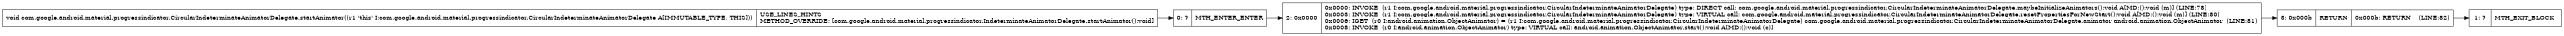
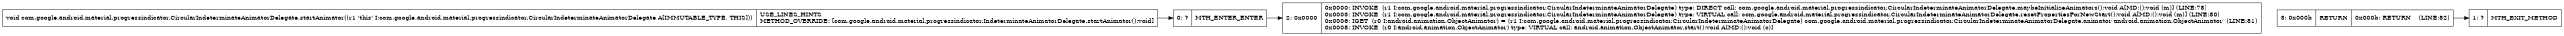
(2267, 18) -> none
(2525, 18) -> (2525, 18)
